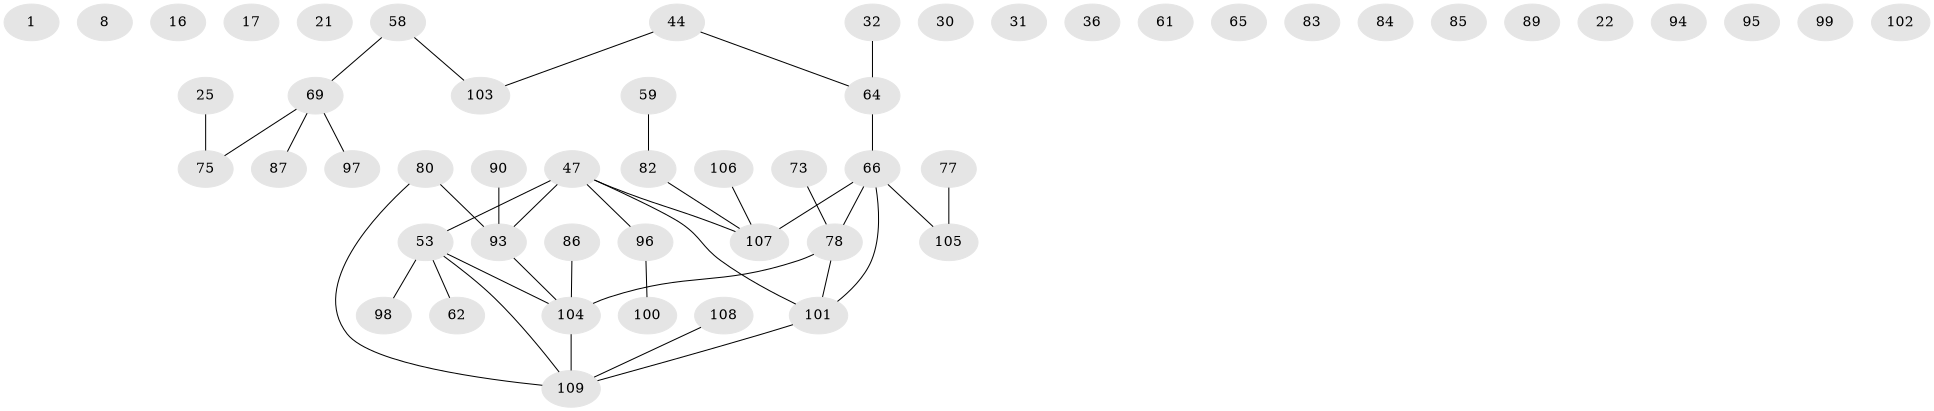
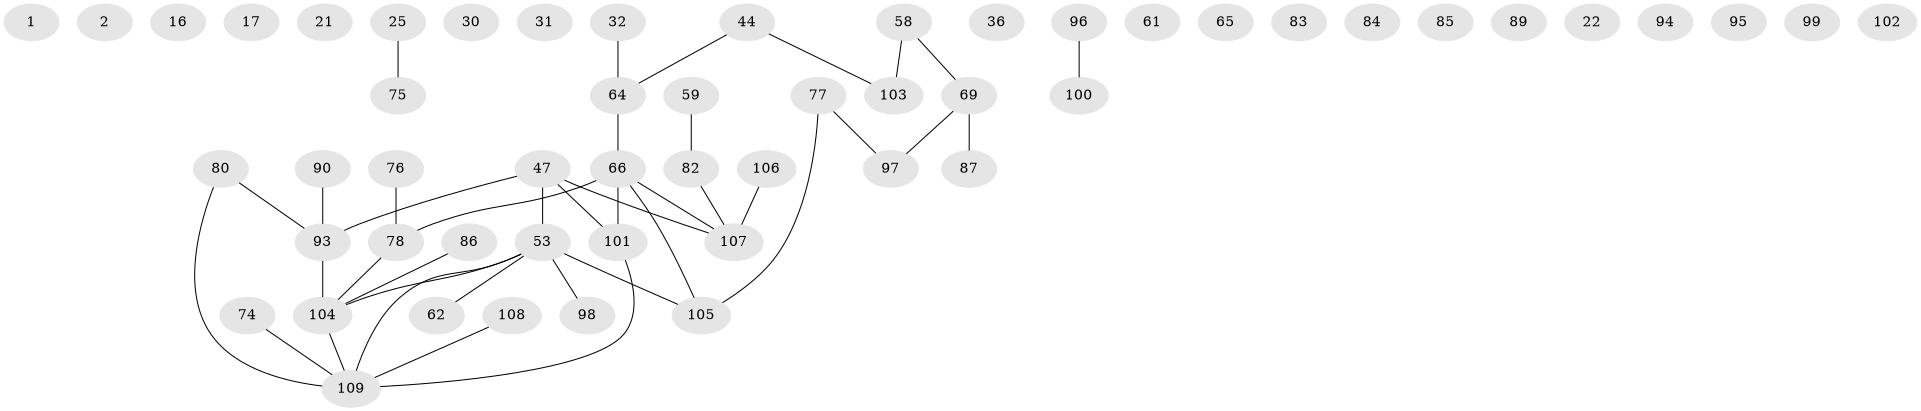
(105, 22) -> (105, 22)
(261, 132) -> none
none -> (855, 132)
(799, 169) -> (396, 169)
(609, 206) -> none
none -> (621, 279)
(827, 279) -> none
none -> (247, 316)
